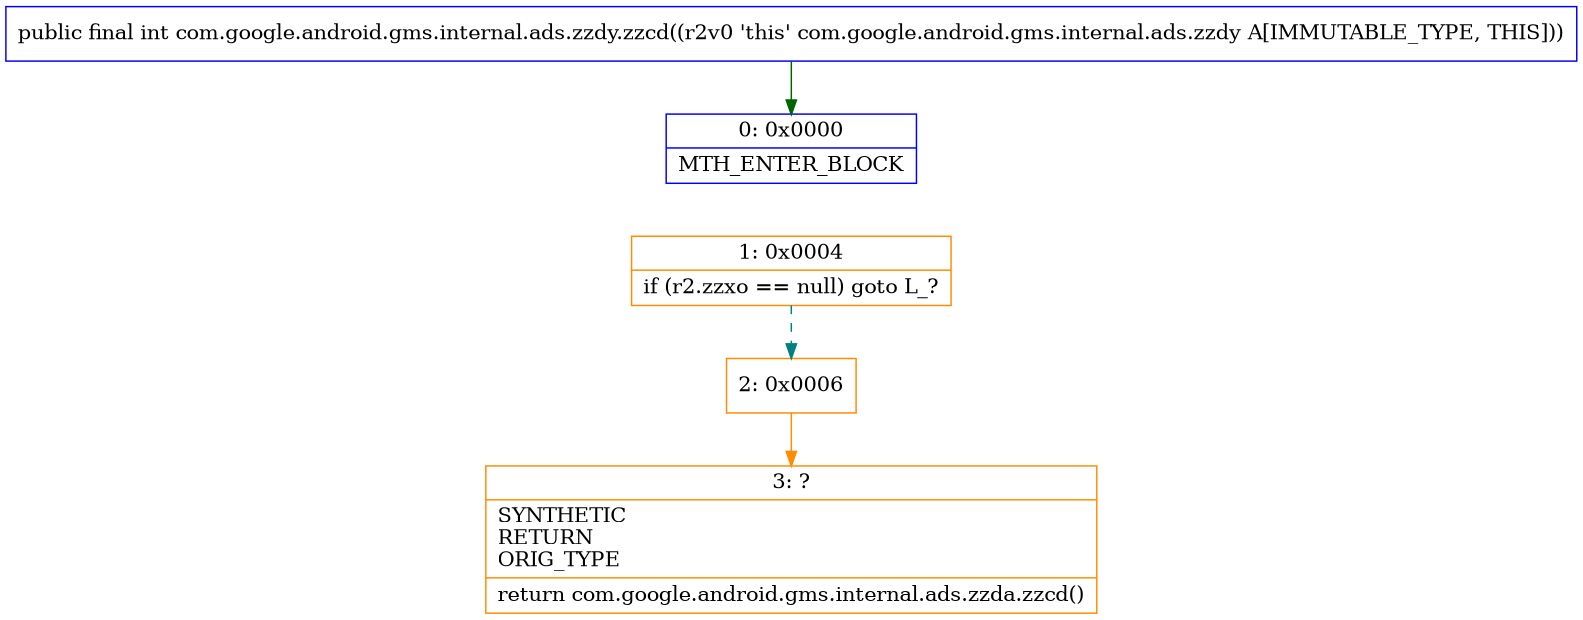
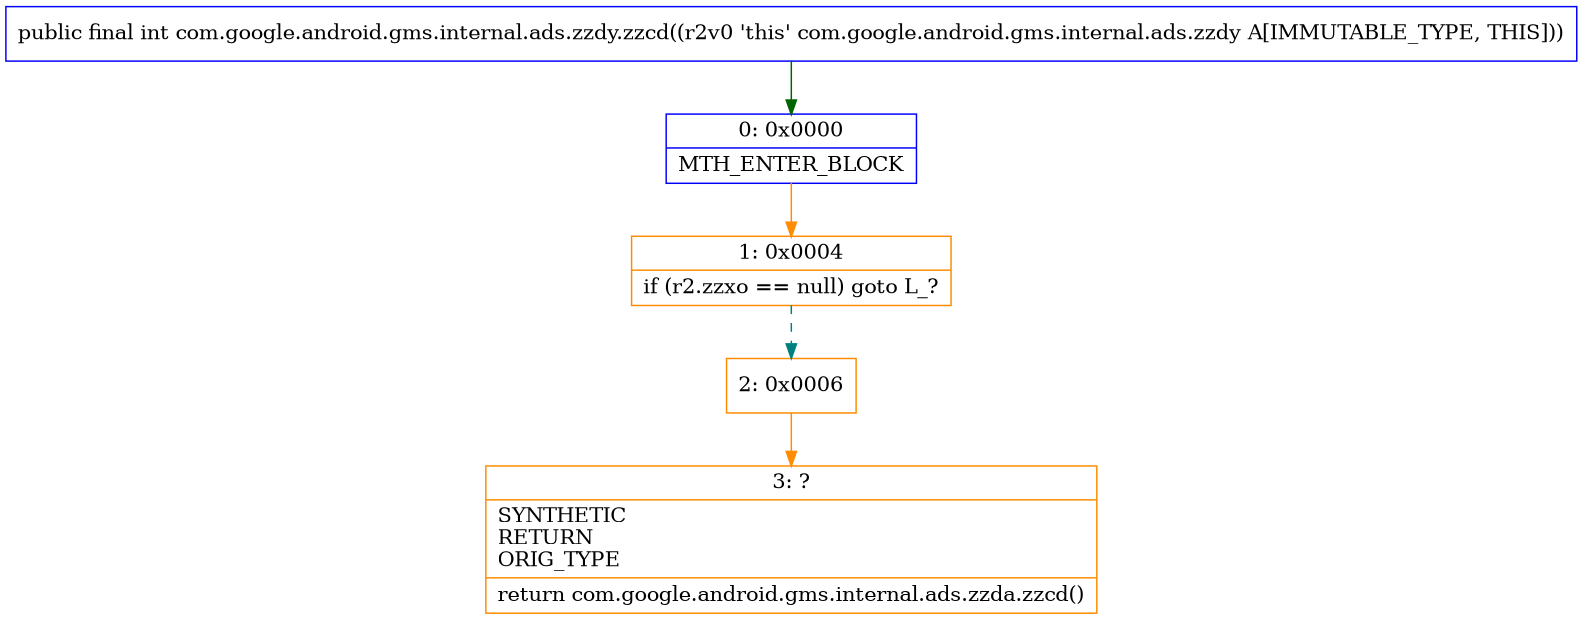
none -> (791, 202)
